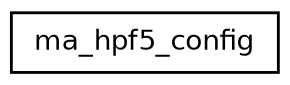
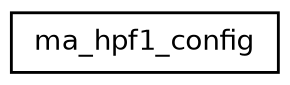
(145, 43) -> (145, 43)
